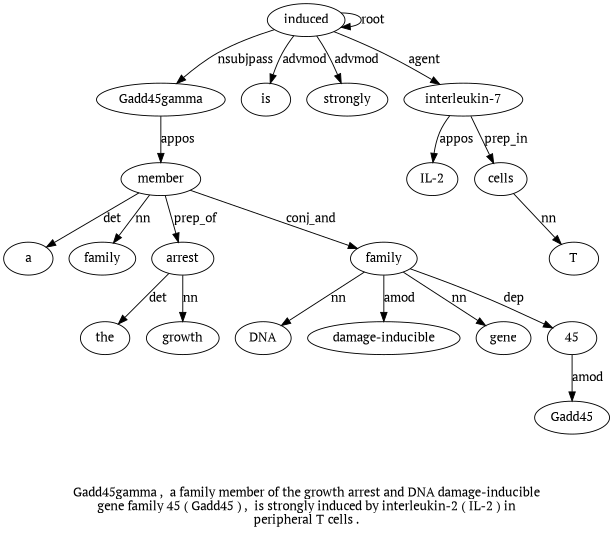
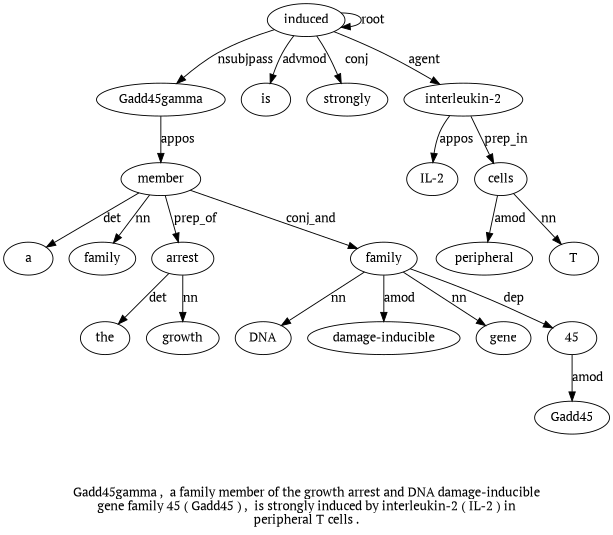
(357, 60) -> (357, 60)
(463, 100) -> (463, 100)
none -> (484, 259)
